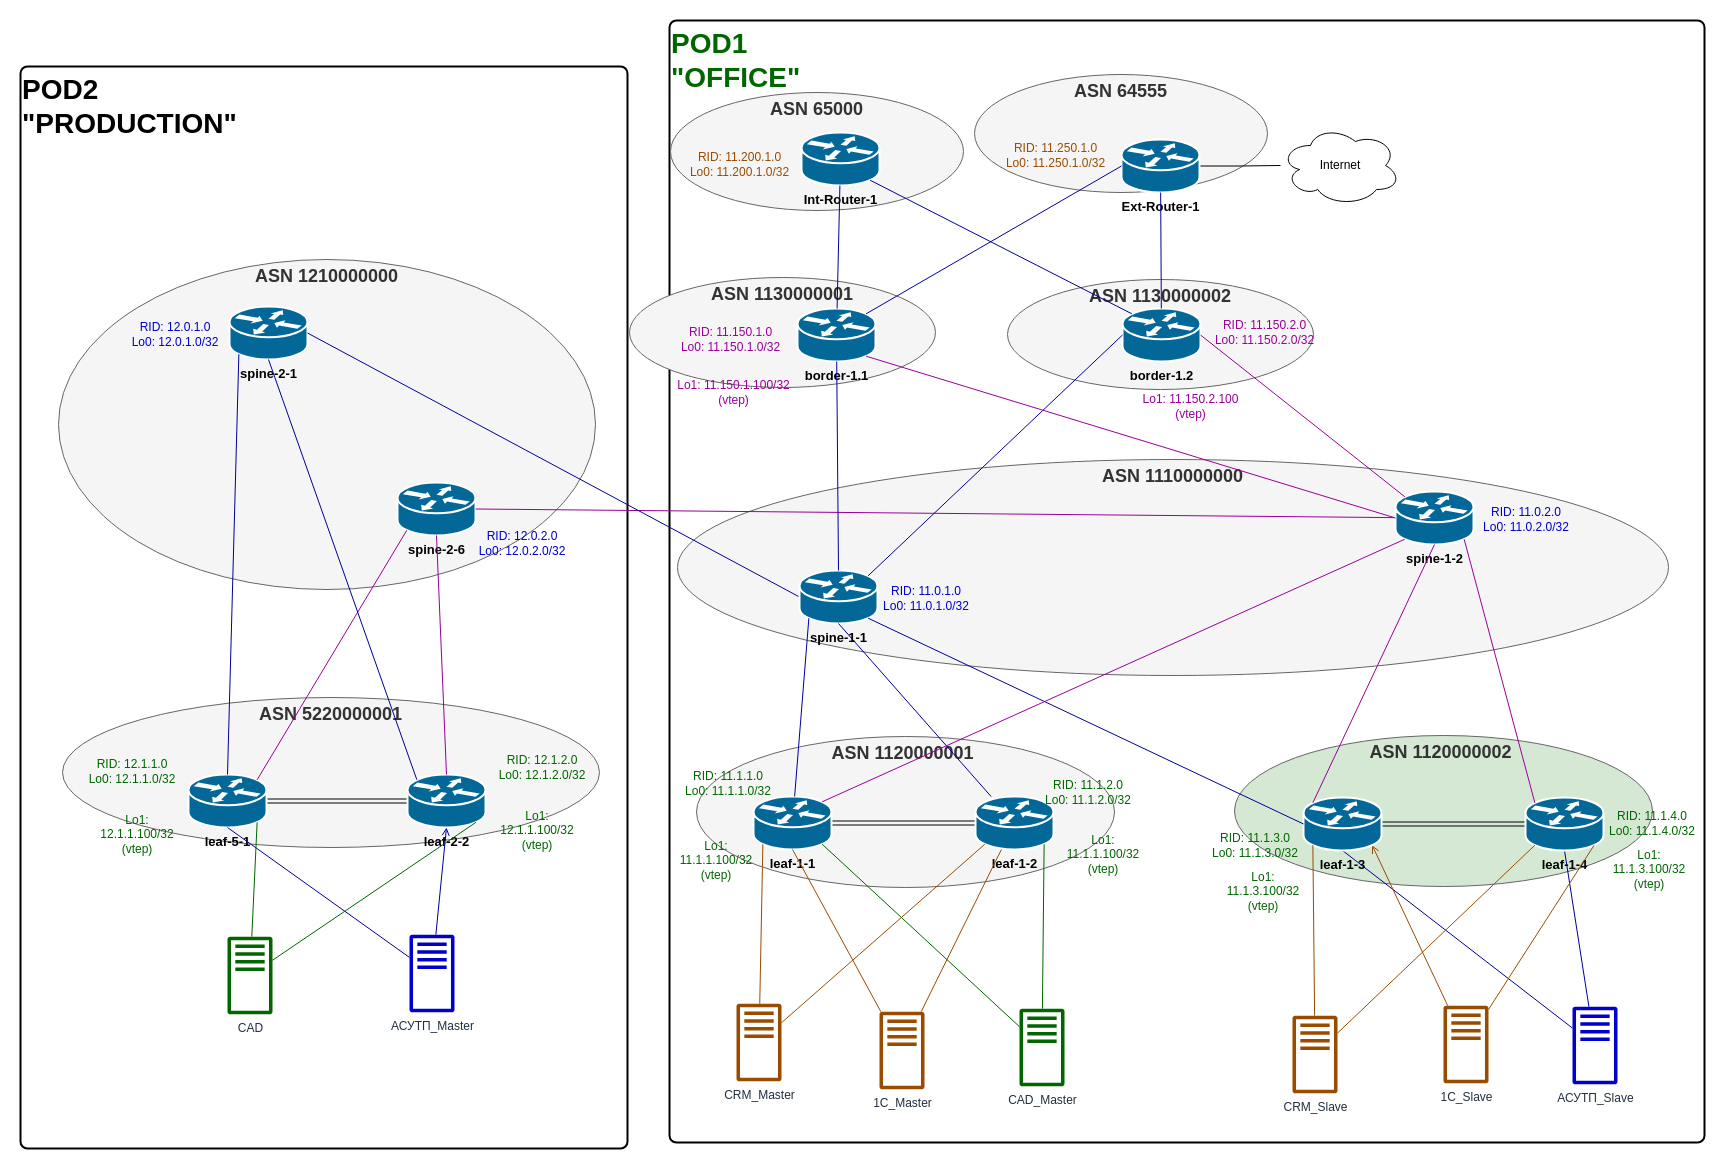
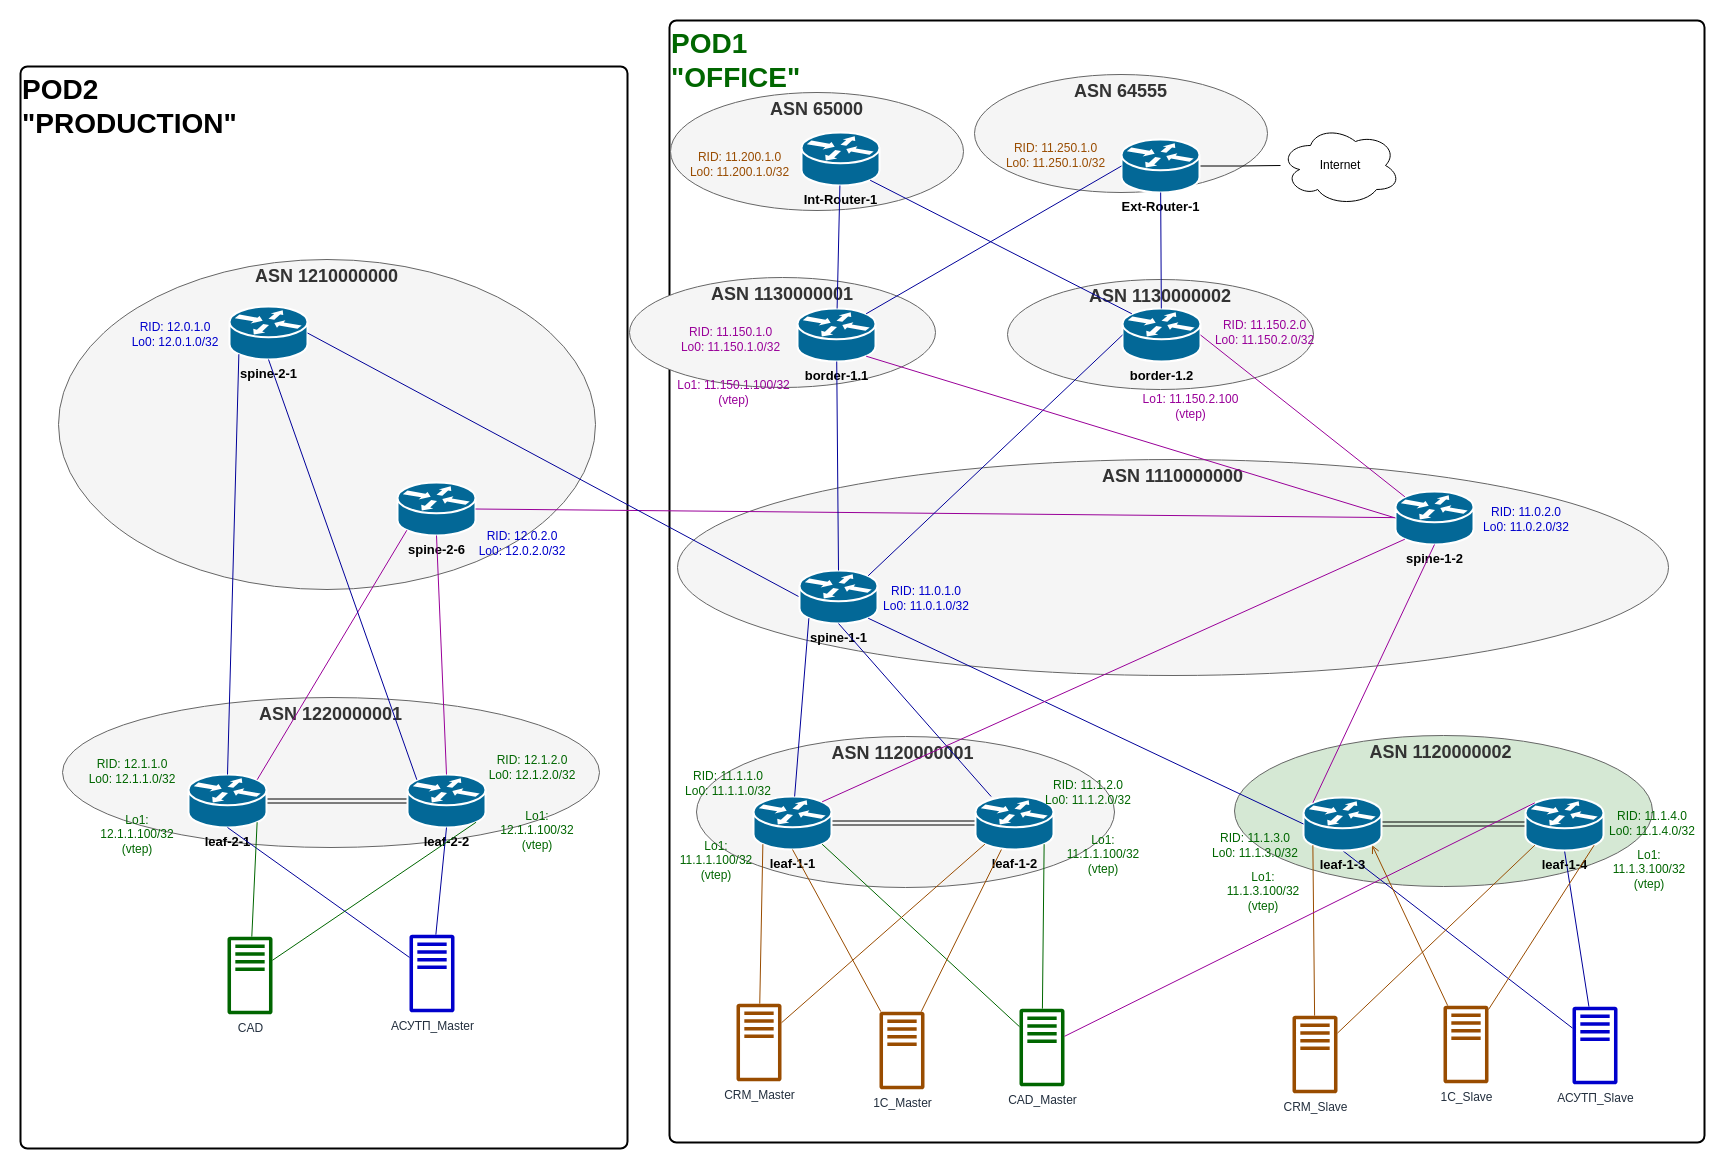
(1500, 671) -> (1275, 932)
(331, 715) -> (331, 715)
(543, 768) -> (533, 768)
(446, 833) -> (446, 832)
(228, 842) -> (228, 842)
